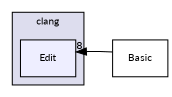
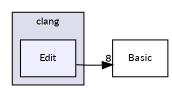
(100, 51) -> (90, 65)
